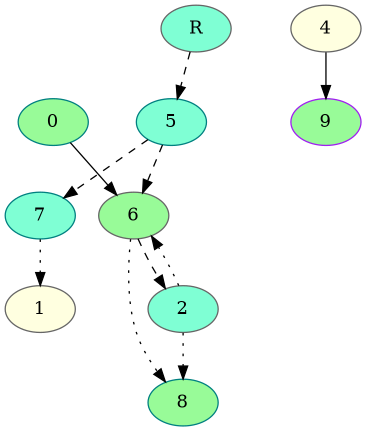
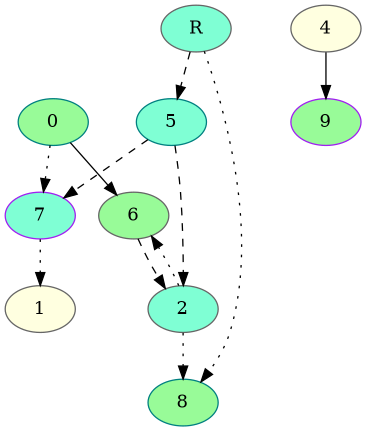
none -> (48, 162)
(155, 163) -> (182, 209)
(40, 216) -> (40, 216)
(131, 308) -> (240, 212)
